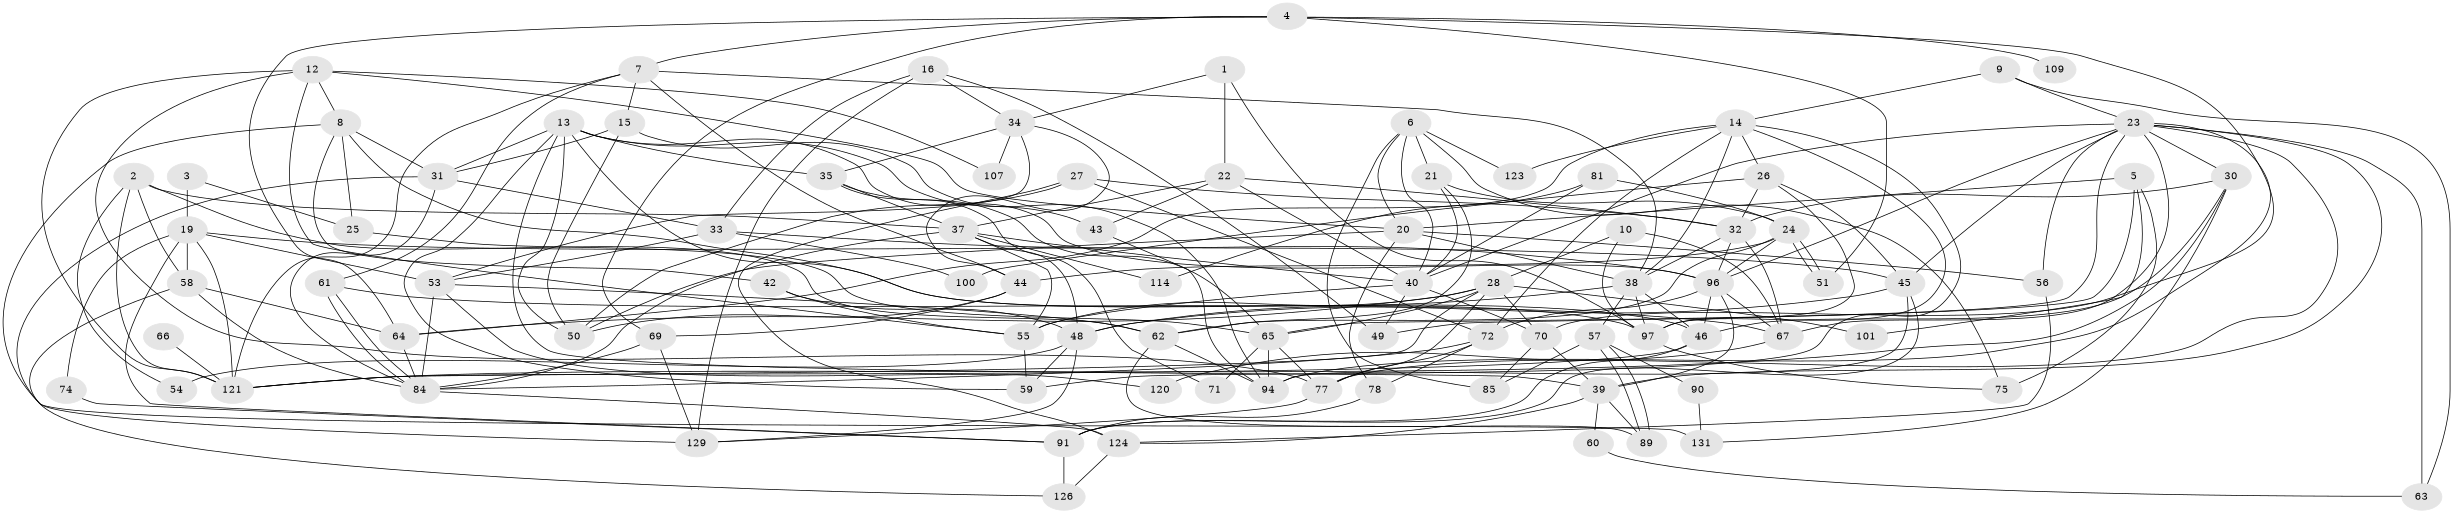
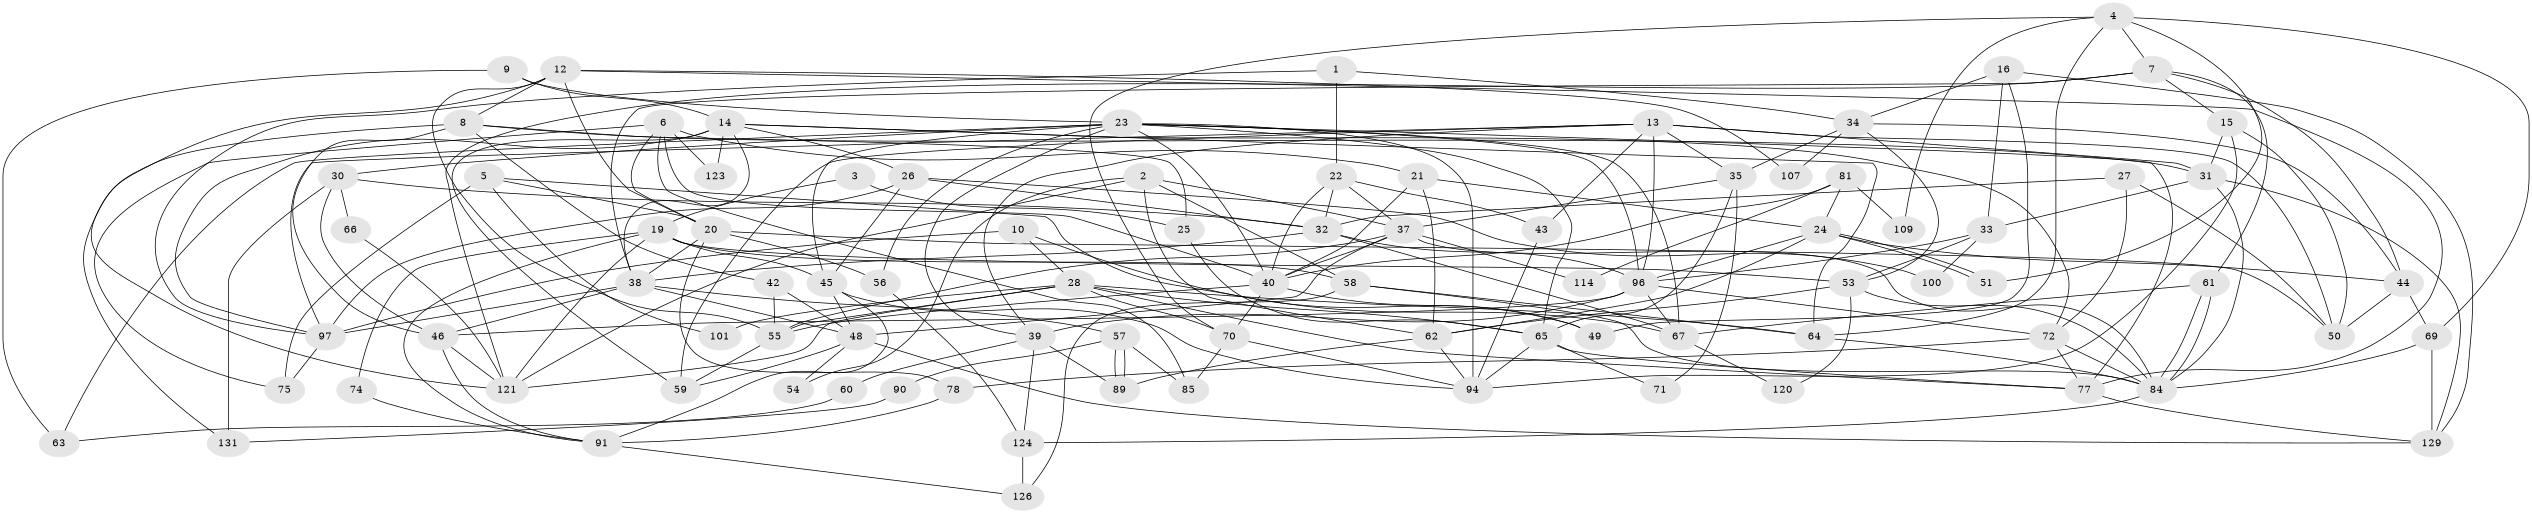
none -> (1875, 203)
(767, 326) -> none
(1570, 363) -> (1336, 360)
(1271, 372) -> (344, 203)
